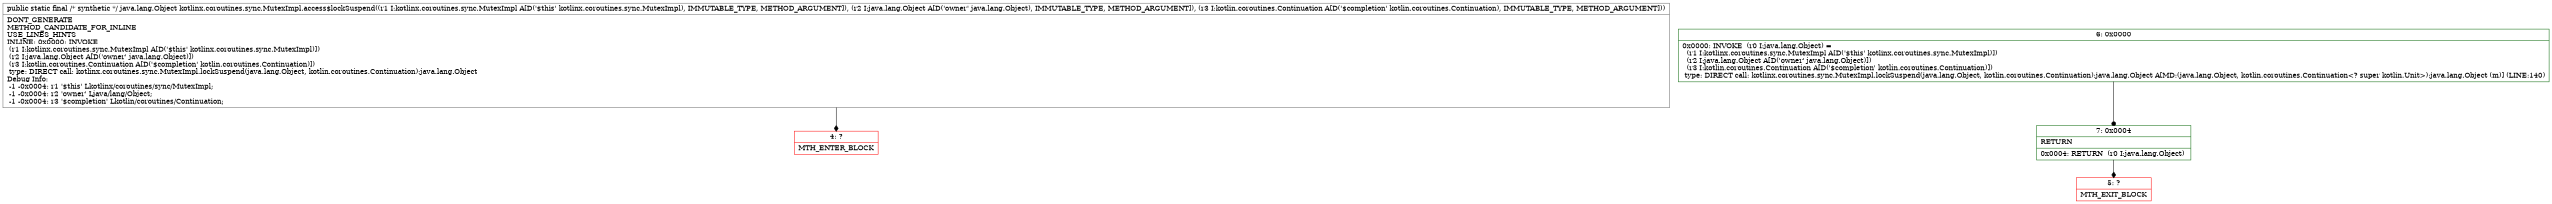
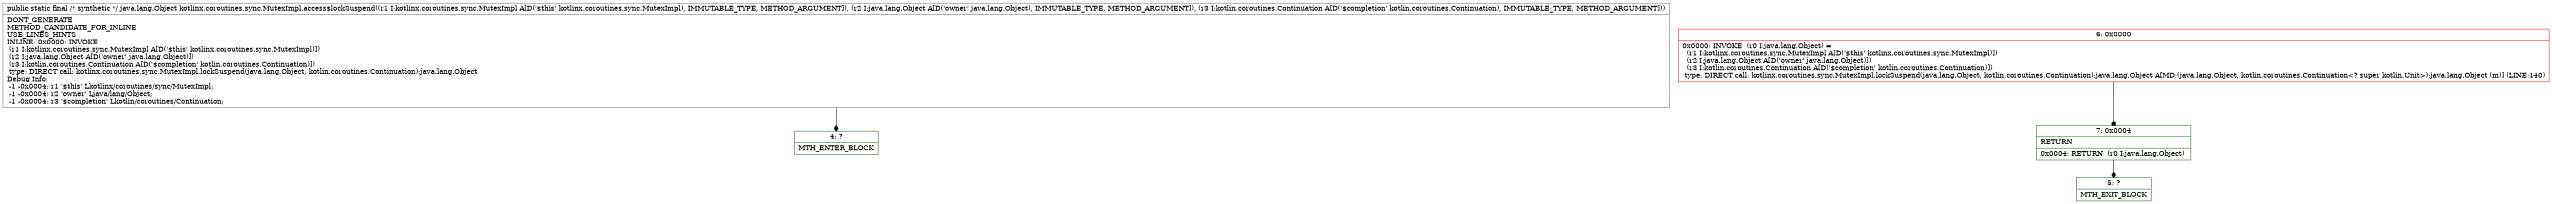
(2114, 55) -> (2114, 55)
(836, 143) -> (836, 143)
(2114, 189) -> (2114, 189)
